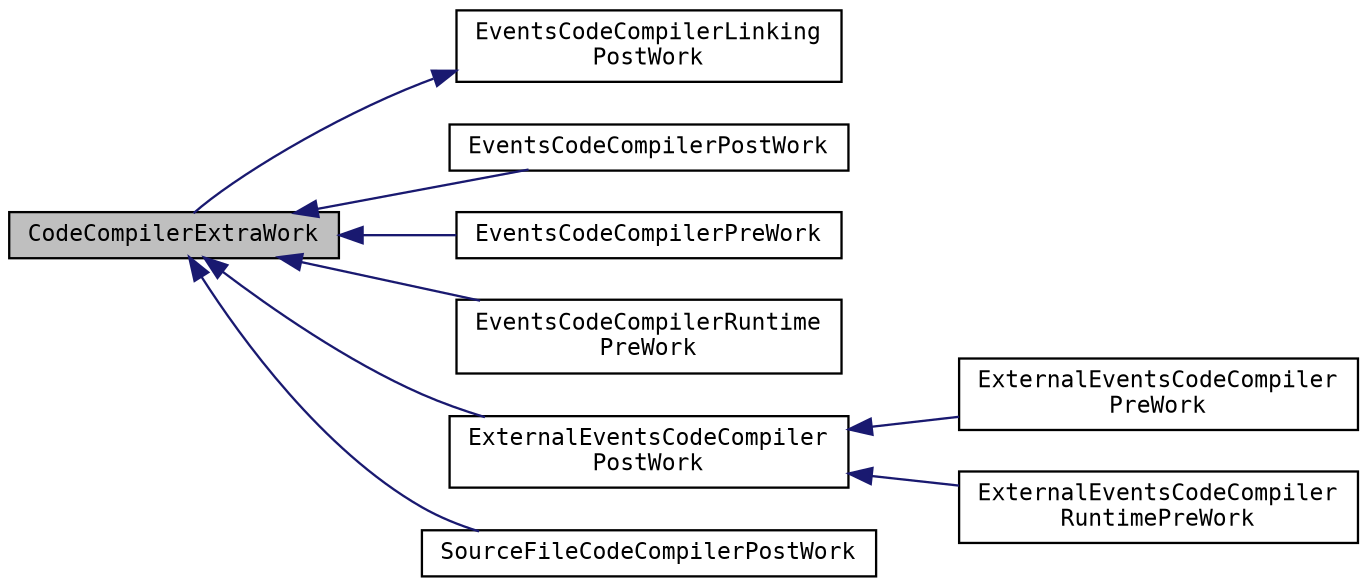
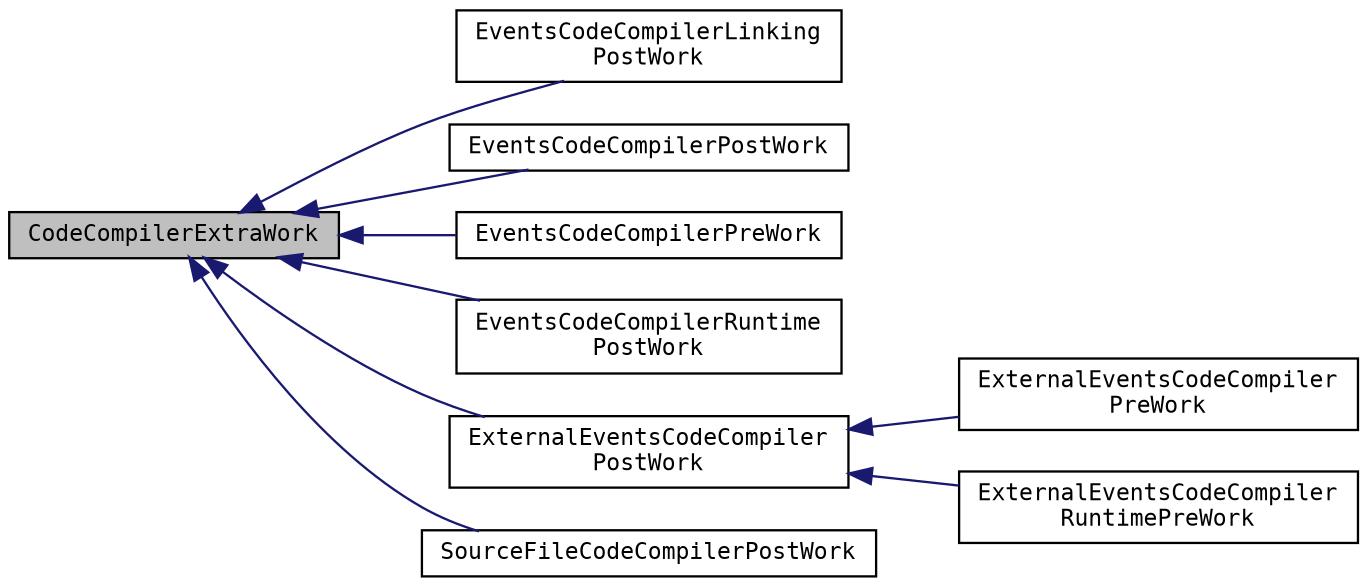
(309, 137) -> (408, 130)
(649, 337) -> (649, 337)
